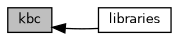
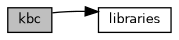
(82, 29) -> (69, 12)
